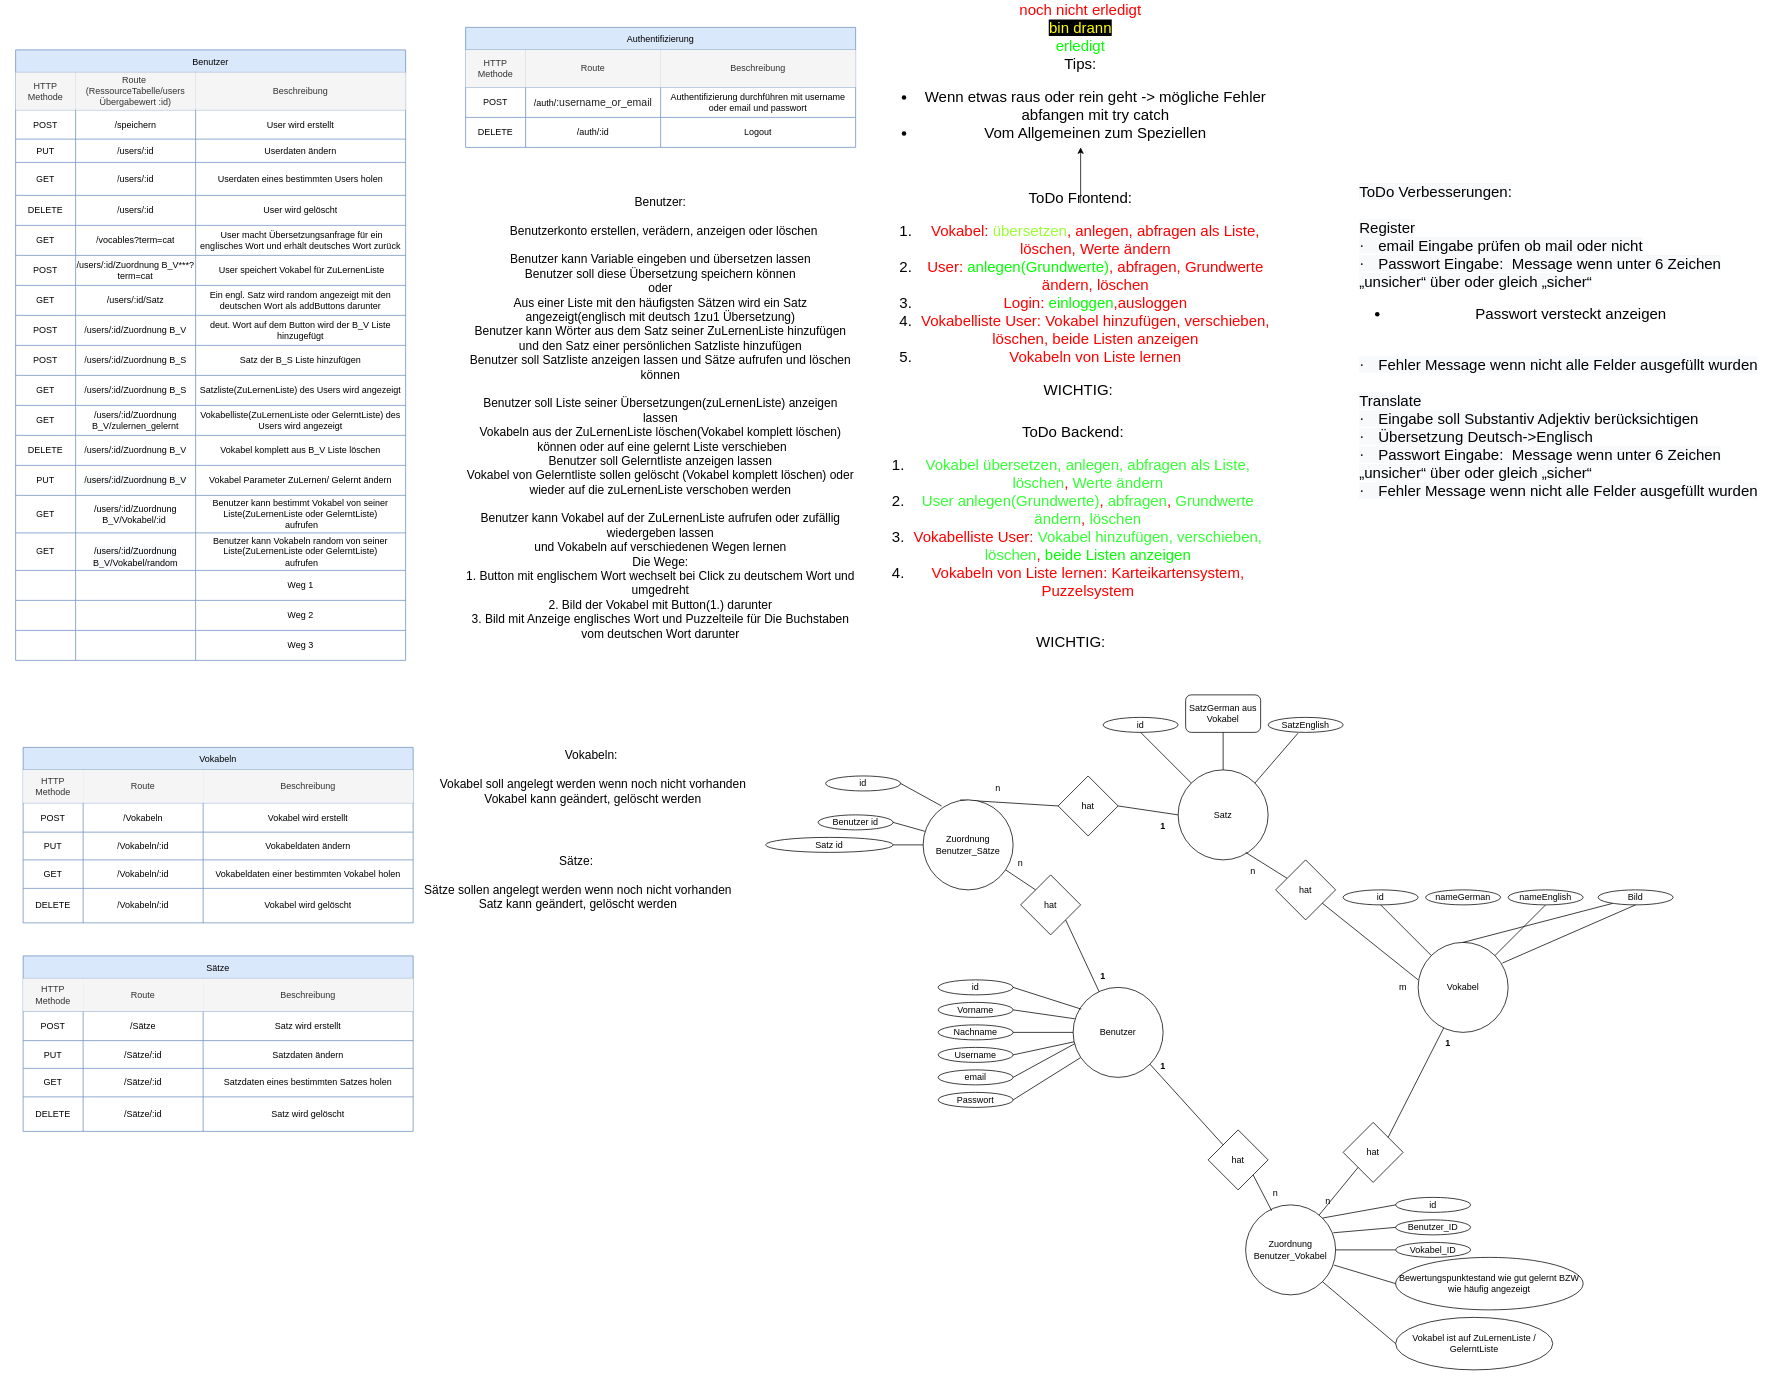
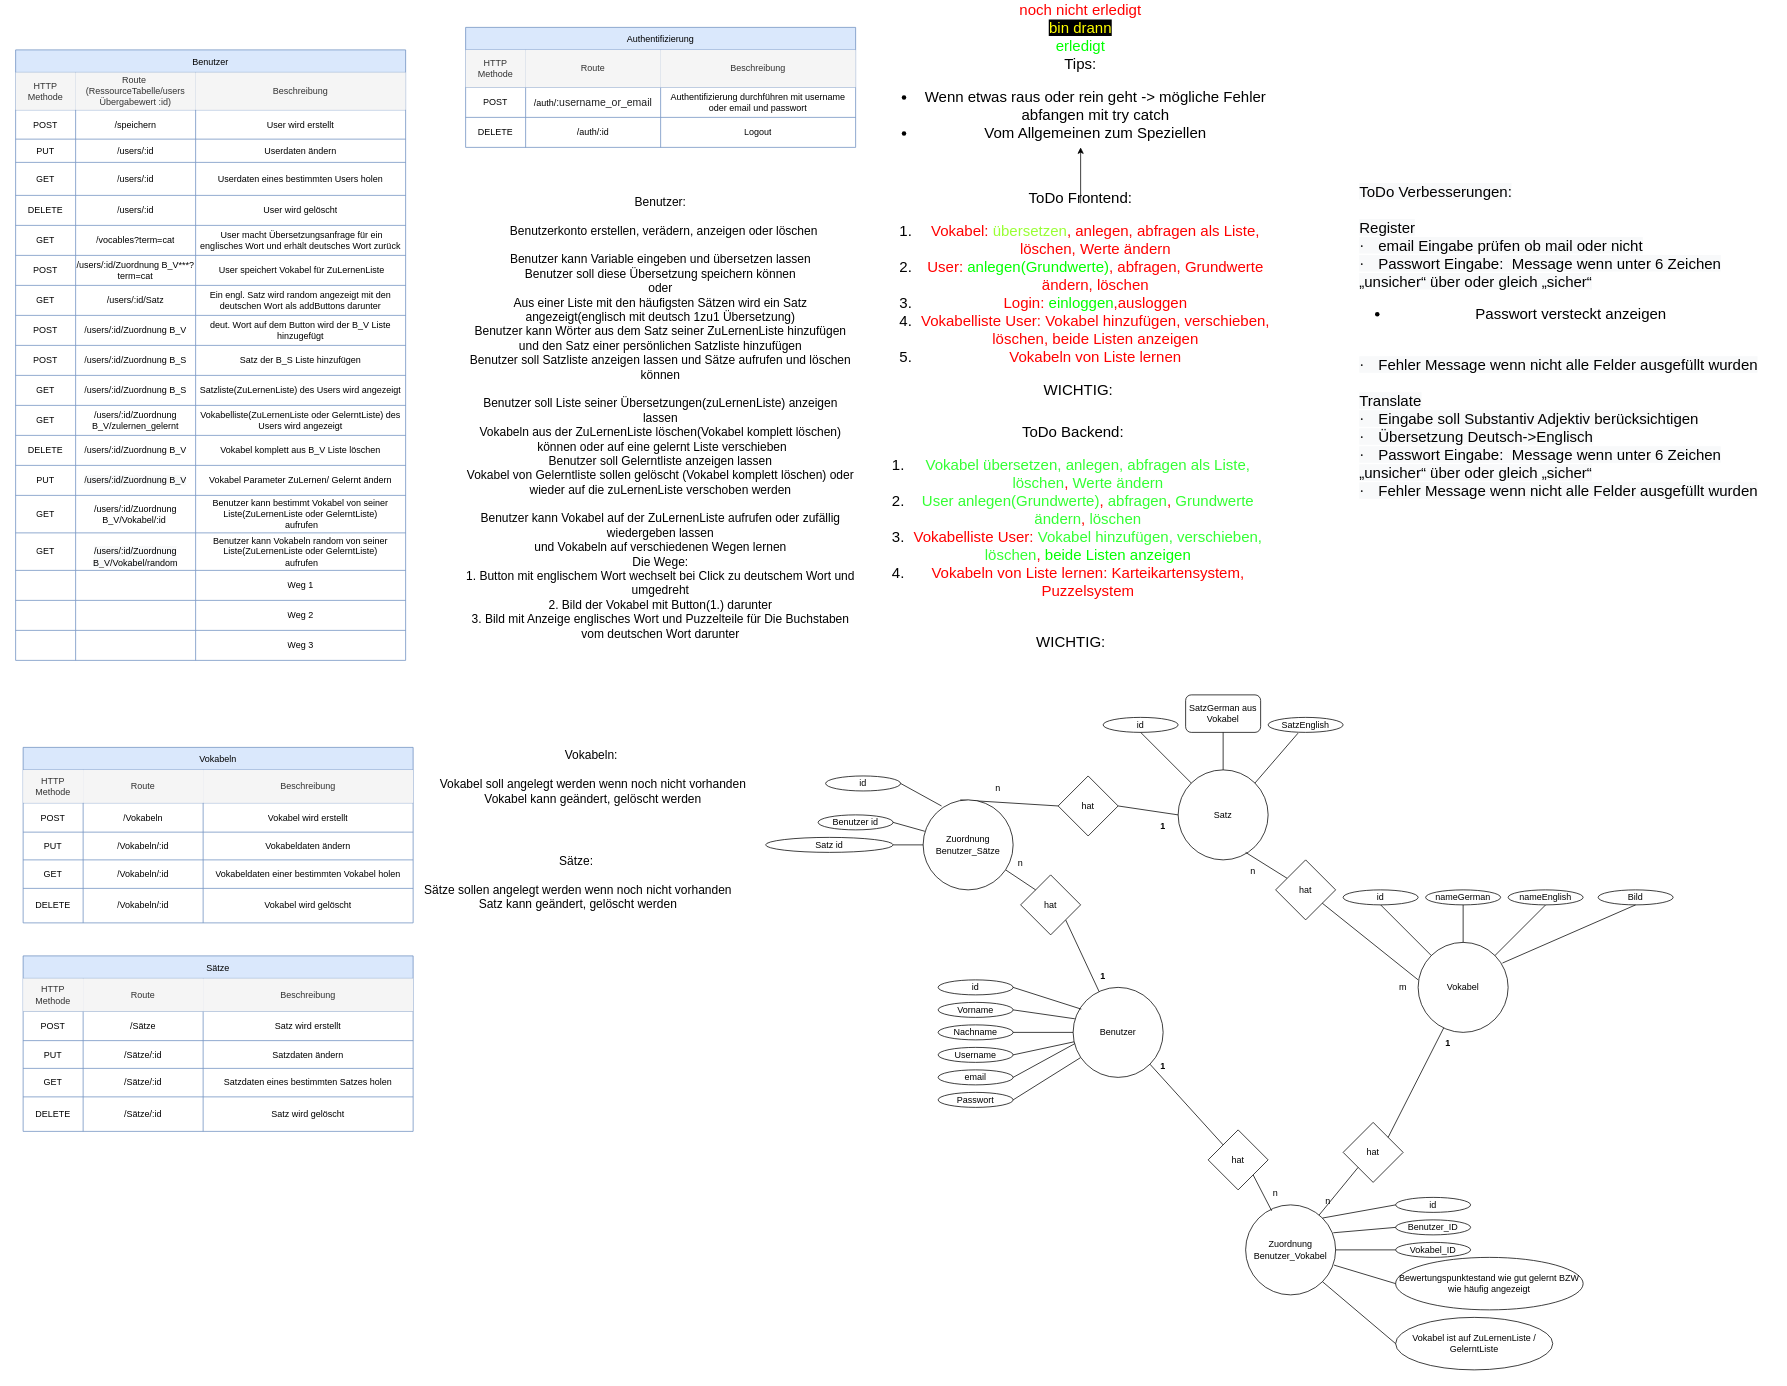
(1568, 915) -> (1463, 924)
